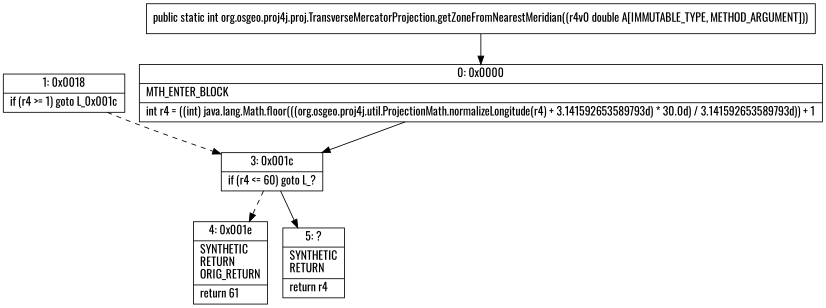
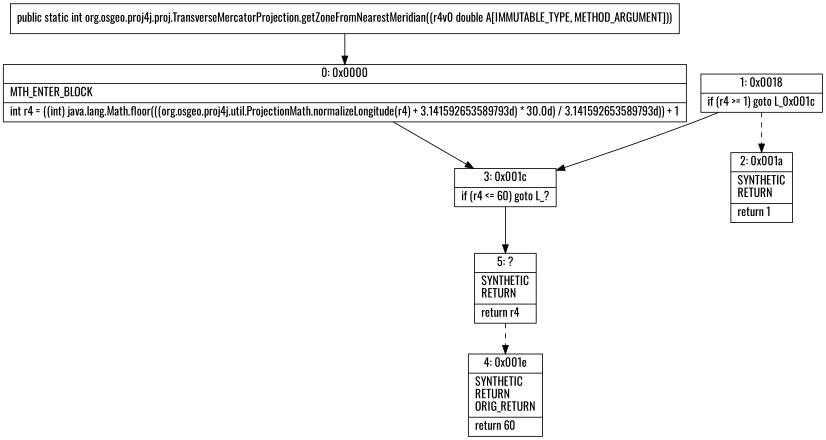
(160, 133) -> (642, 141)
none -> (762, 188)
(258, 202) -> (505, 334)
(220, 294) -> (495, 426)
